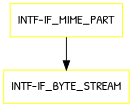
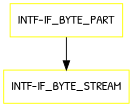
(66, 20) -> (66, 20)
